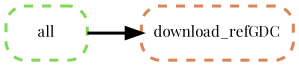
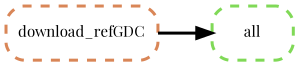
(107, 33) -> (177, 33)
